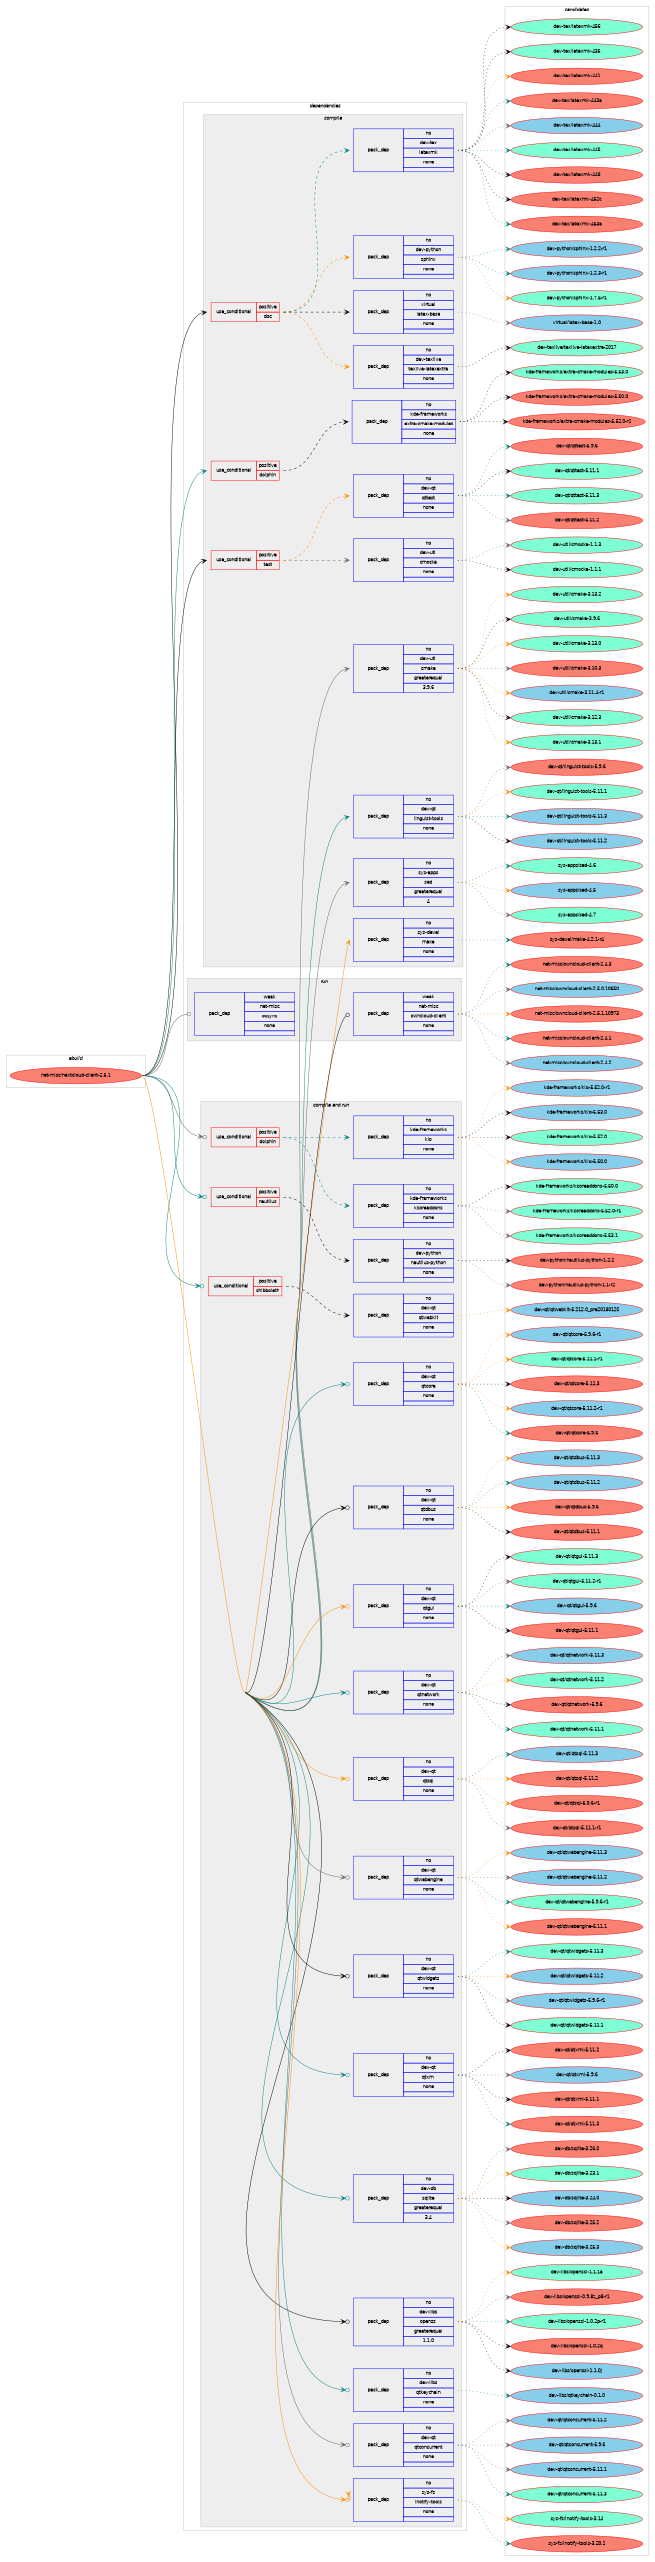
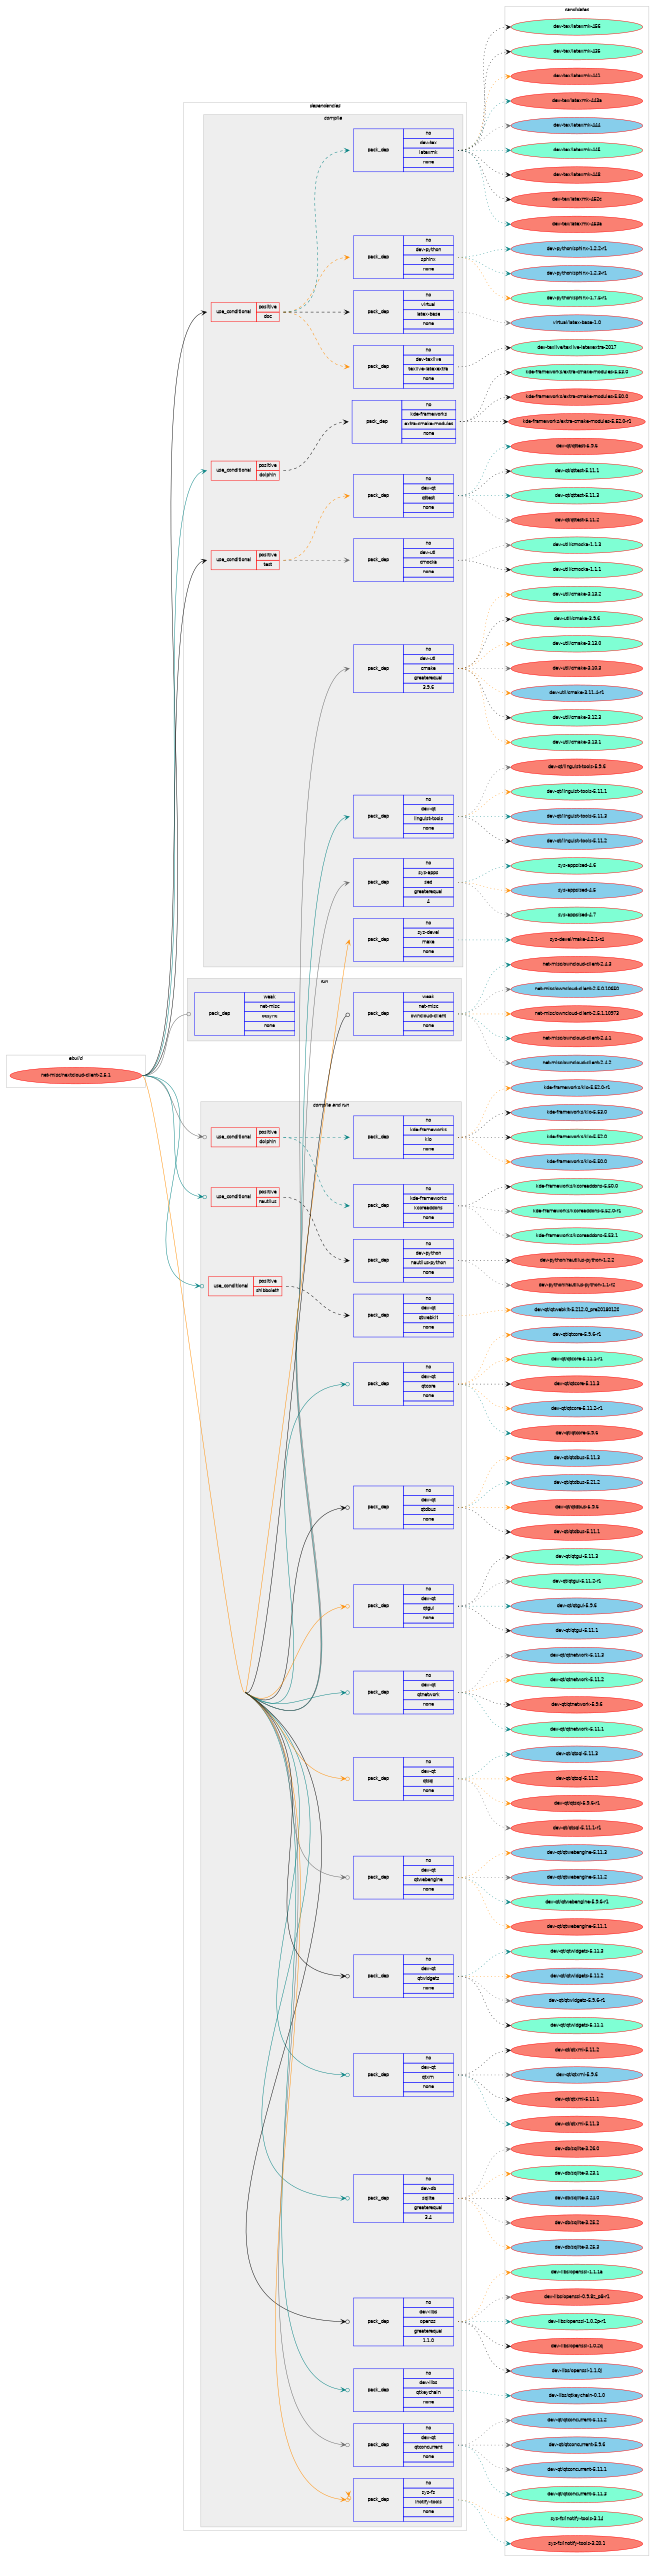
(577, 1483) -> (577, 1483)
(577, 1631) -> (577, 1631)
